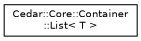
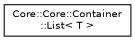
(71, 20) -> (68, 20)
